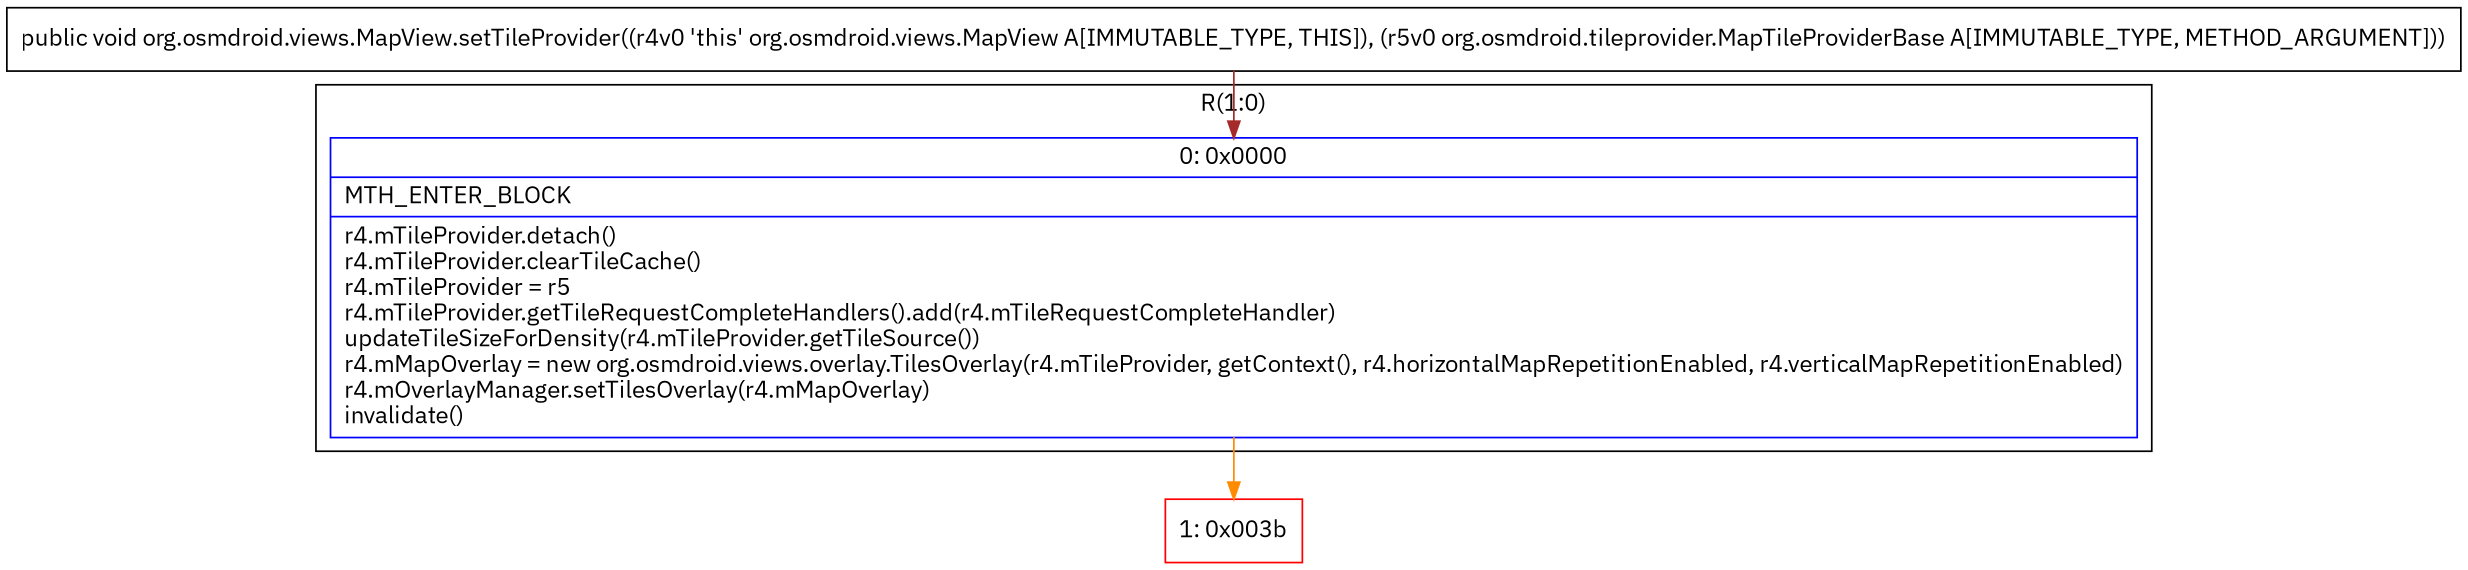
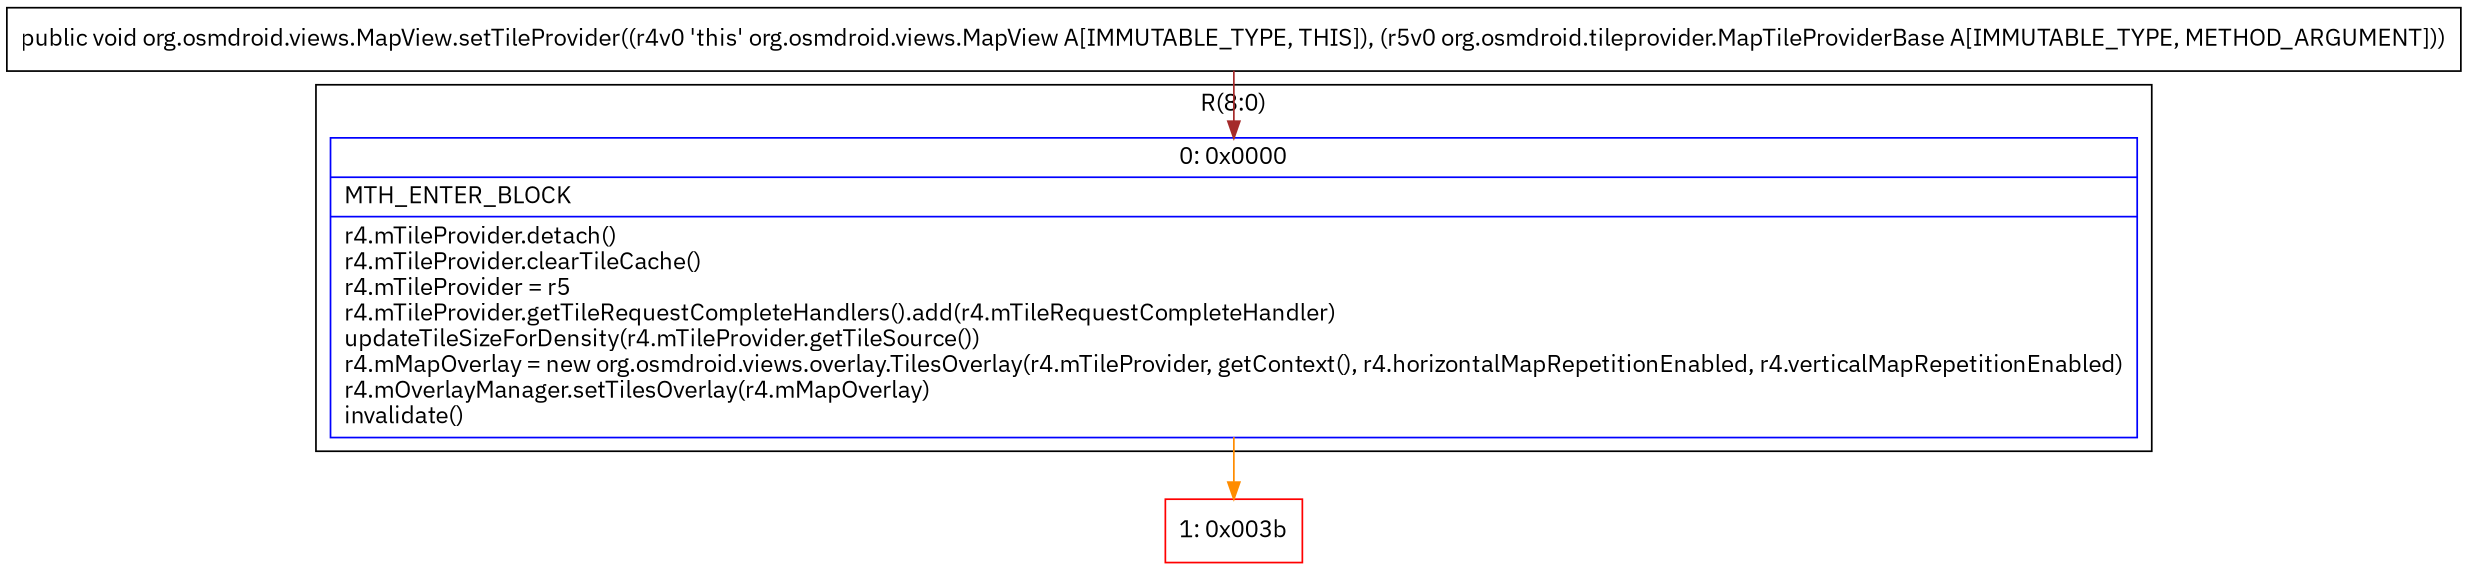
(1234, 104) -> (1234, 104)
